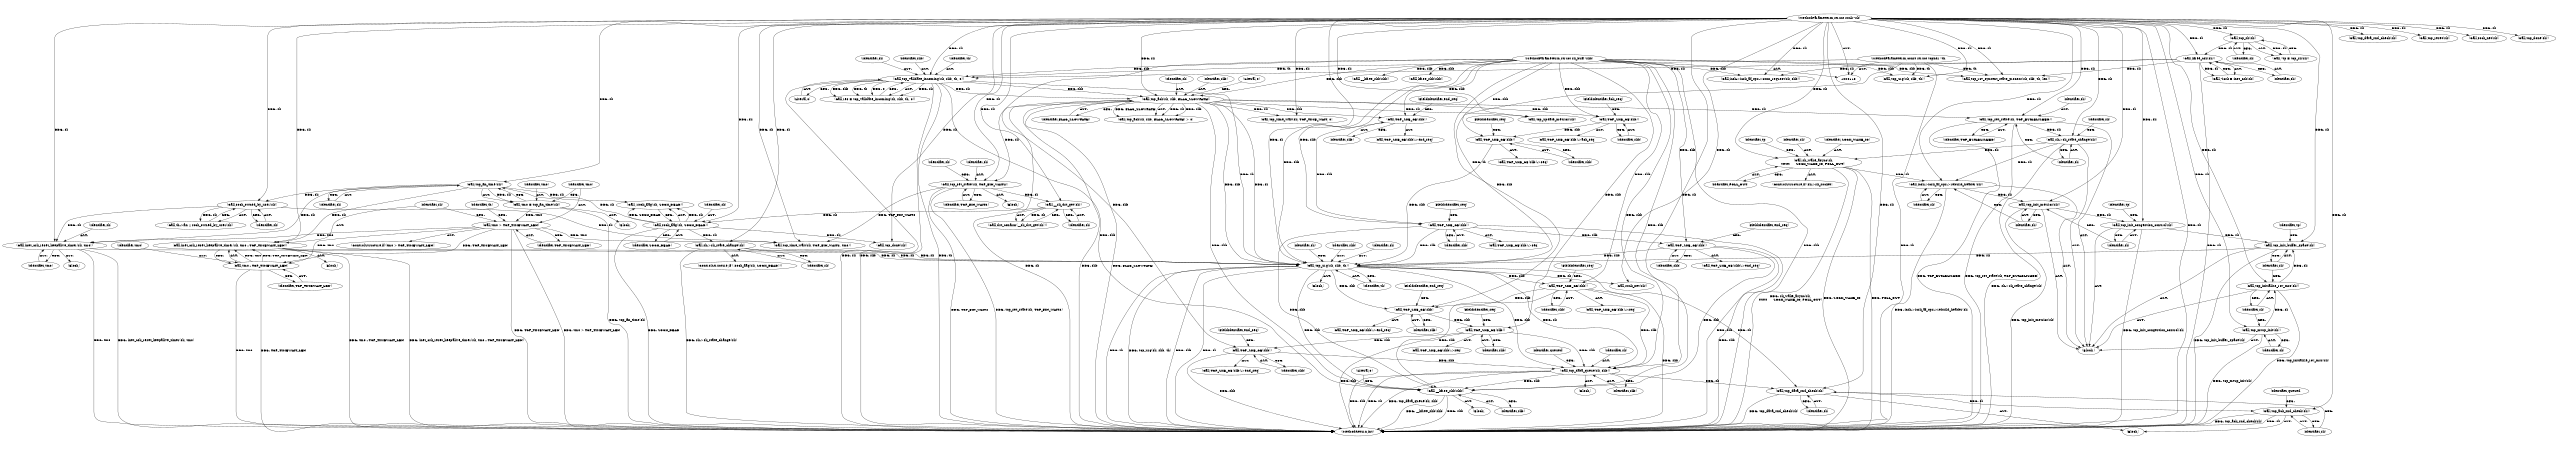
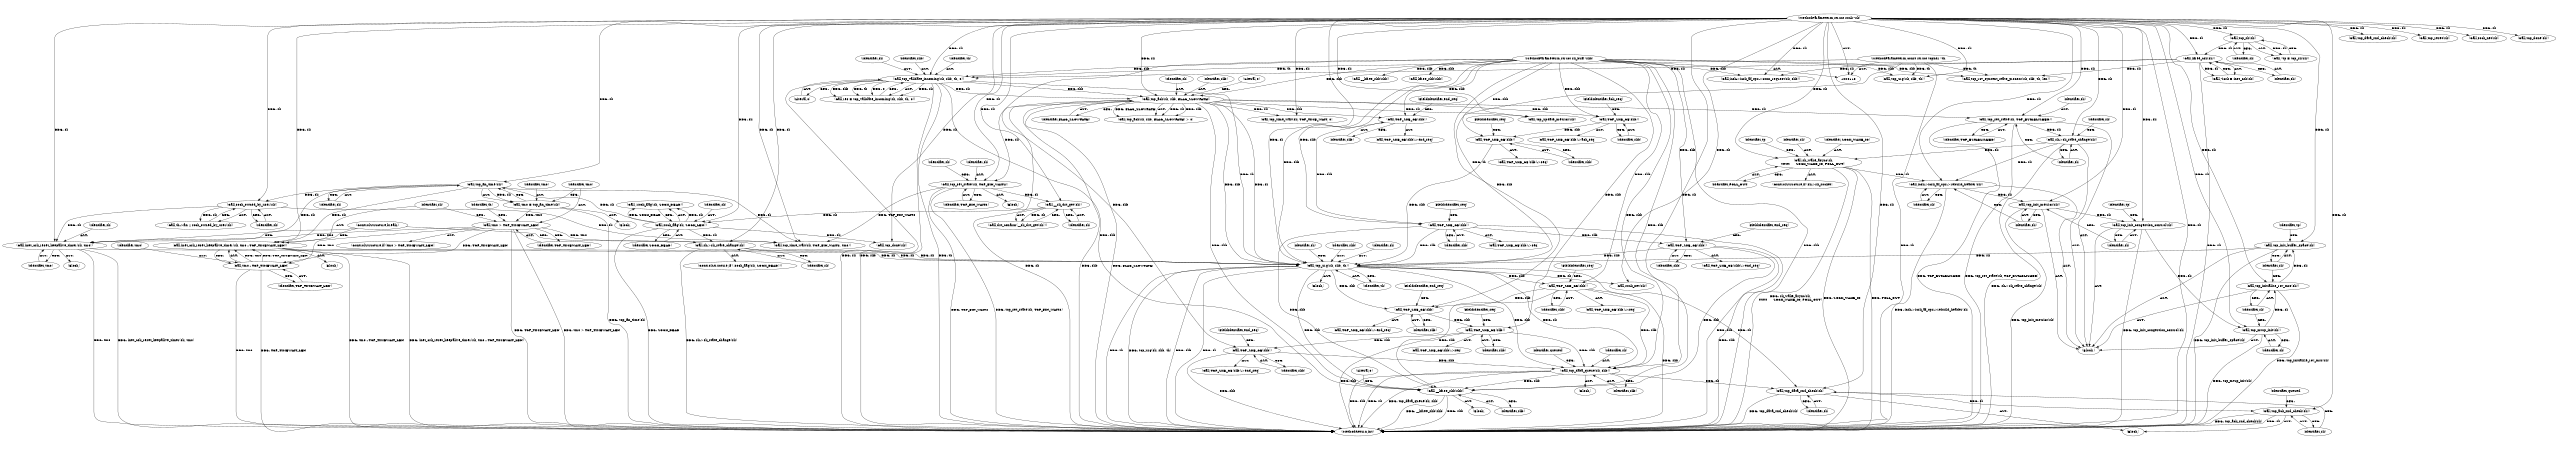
(1942, 33) -> none
(564, 199) -> (656, 191)
none -> (378, 225)
(681, 225) -> (681, 225)
(2216, 235) -> (2185, 285)
